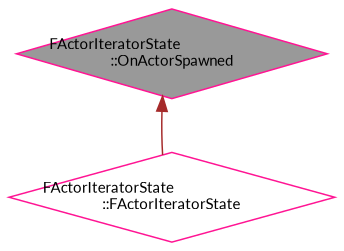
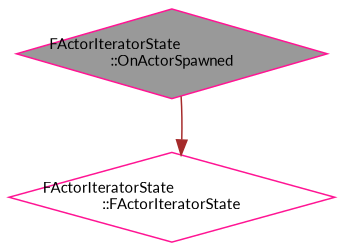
(162, 133) -> (182, 118)
